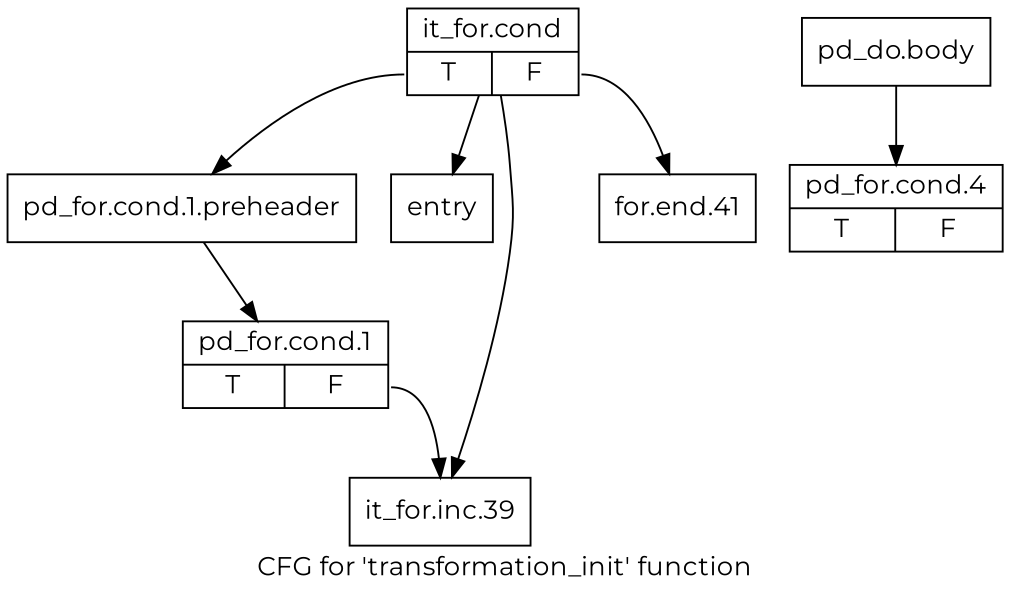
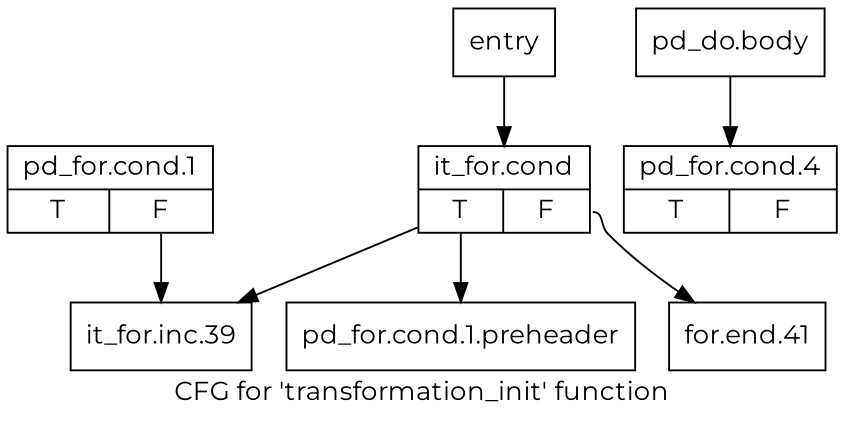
(469, 125) -> (504, 102)
(225, 274) -> none
